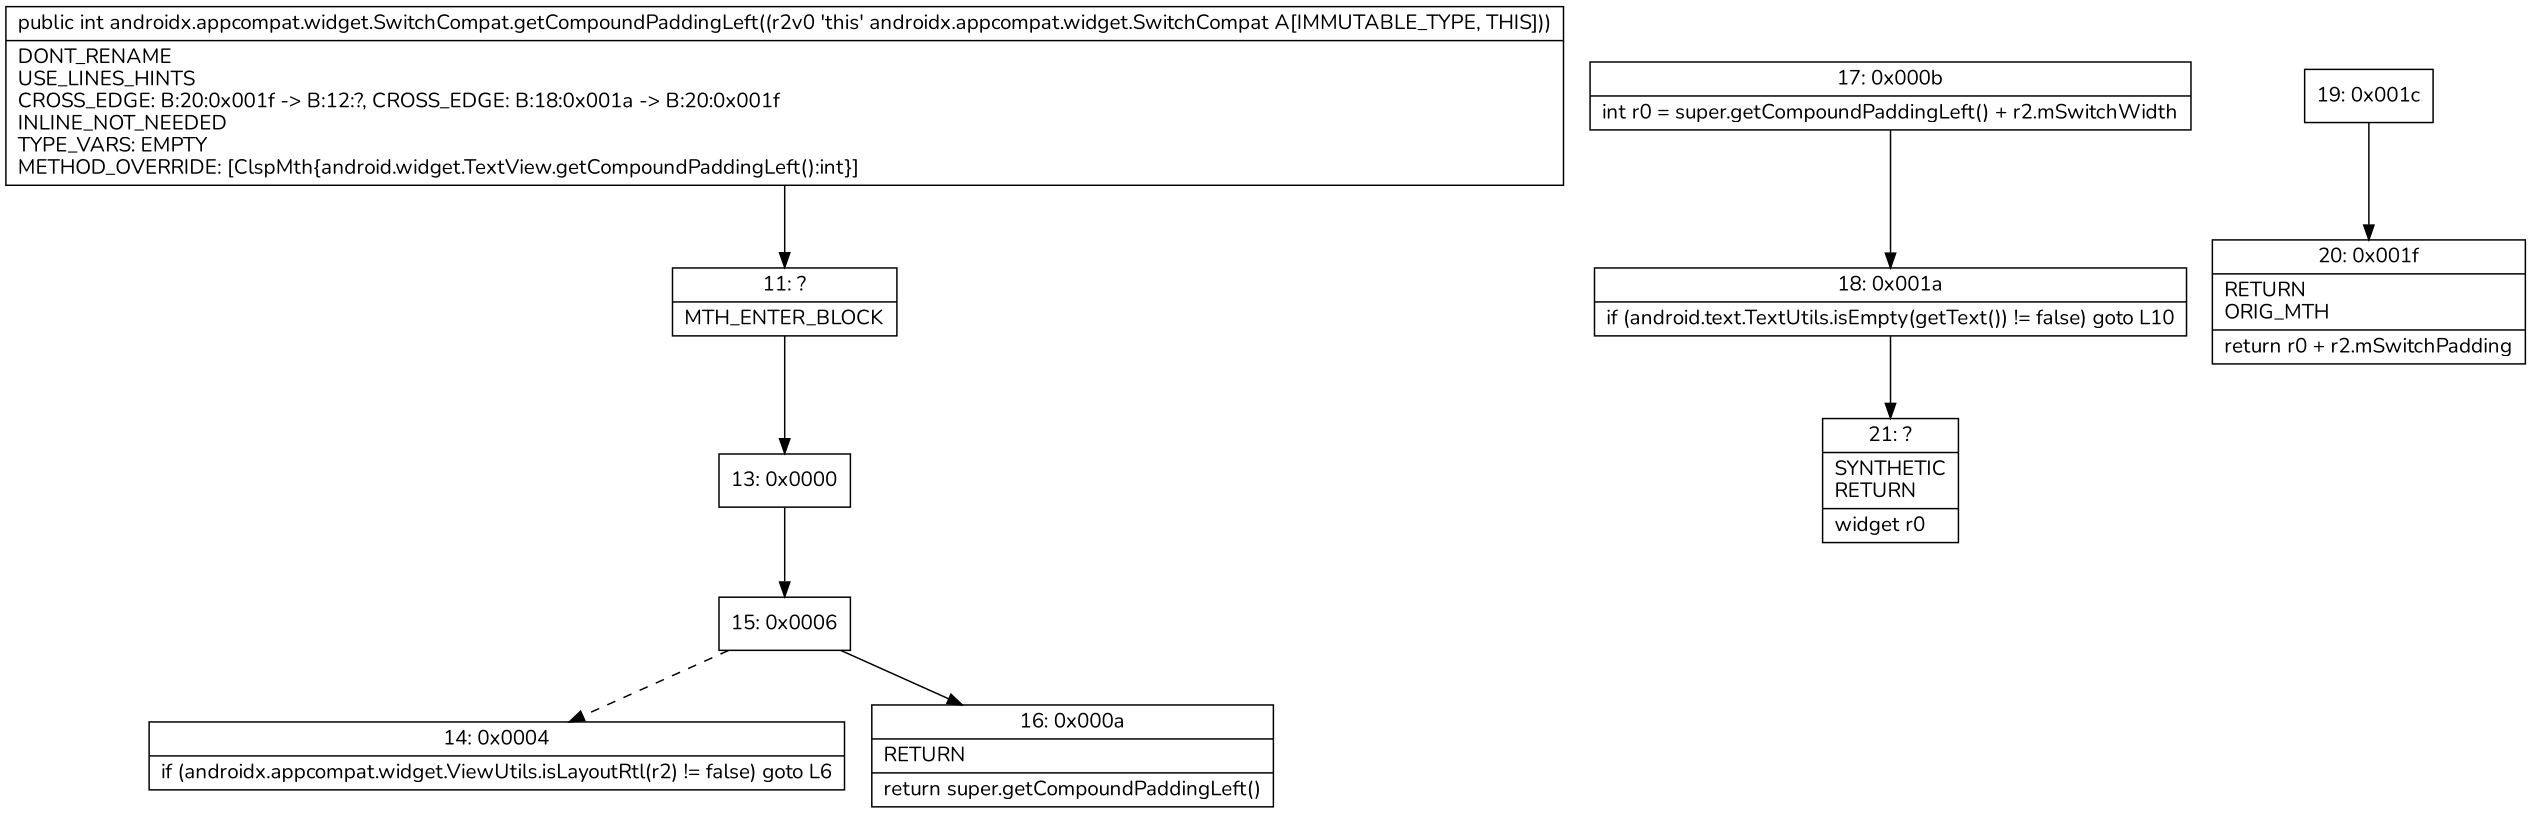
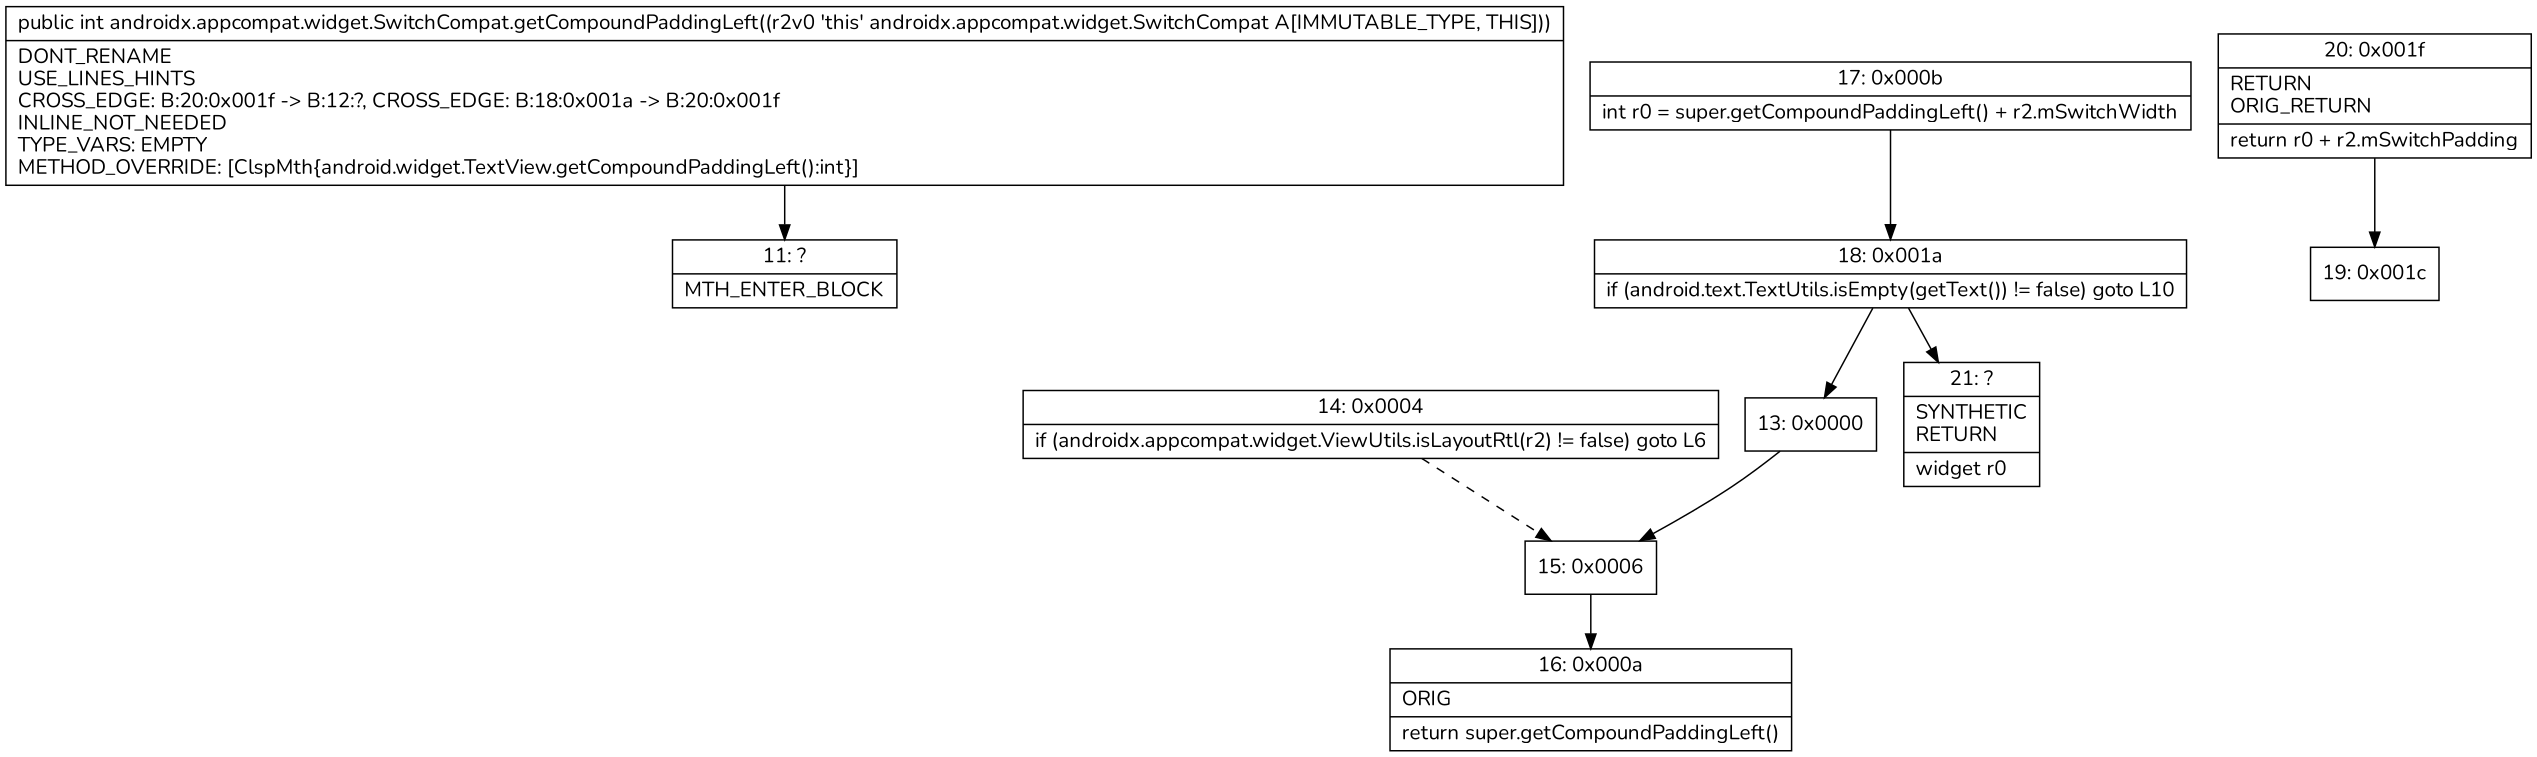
(2369, 174) -> (2375, 195)
(2277, 312) -> (2302, 106)
(785, 387) -> (1852, 346)
(656, 683) -> (1480, 496)
(925, 755) -> (1427, 699)
